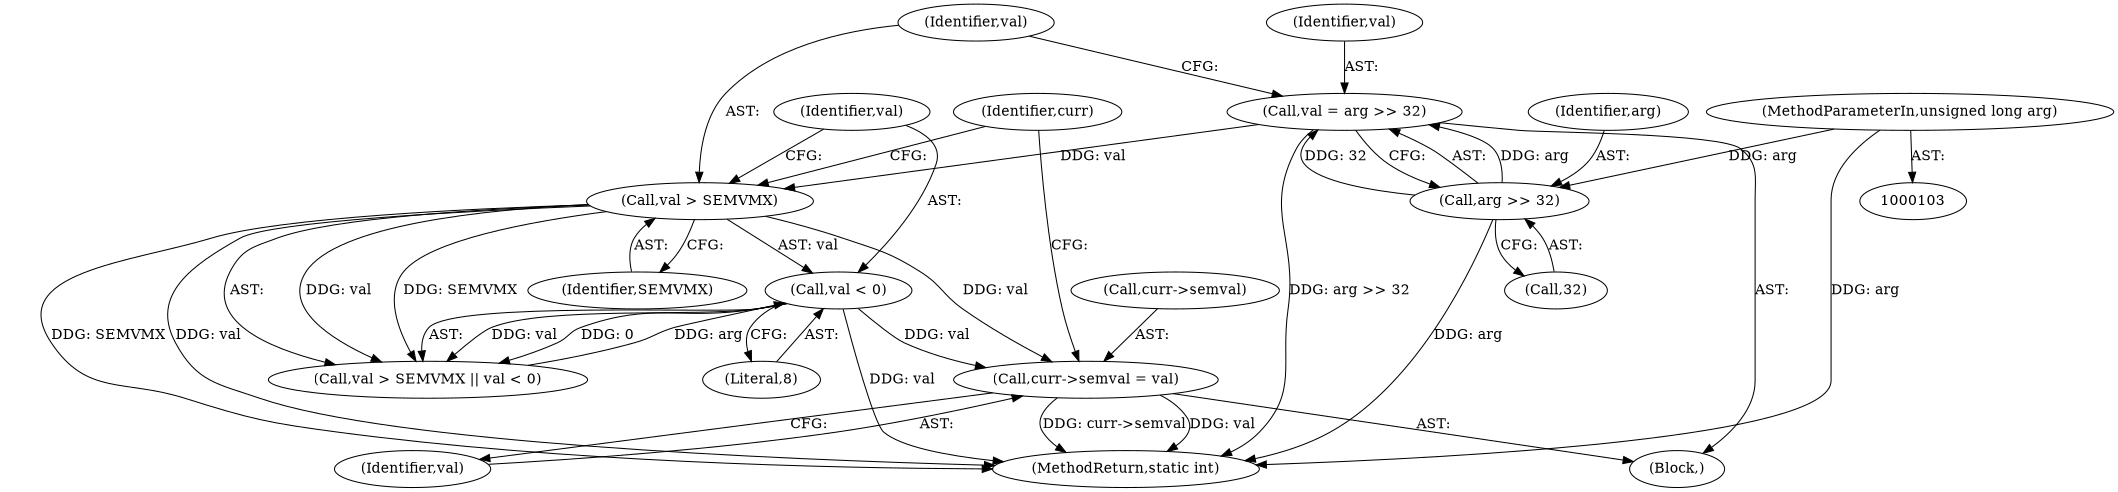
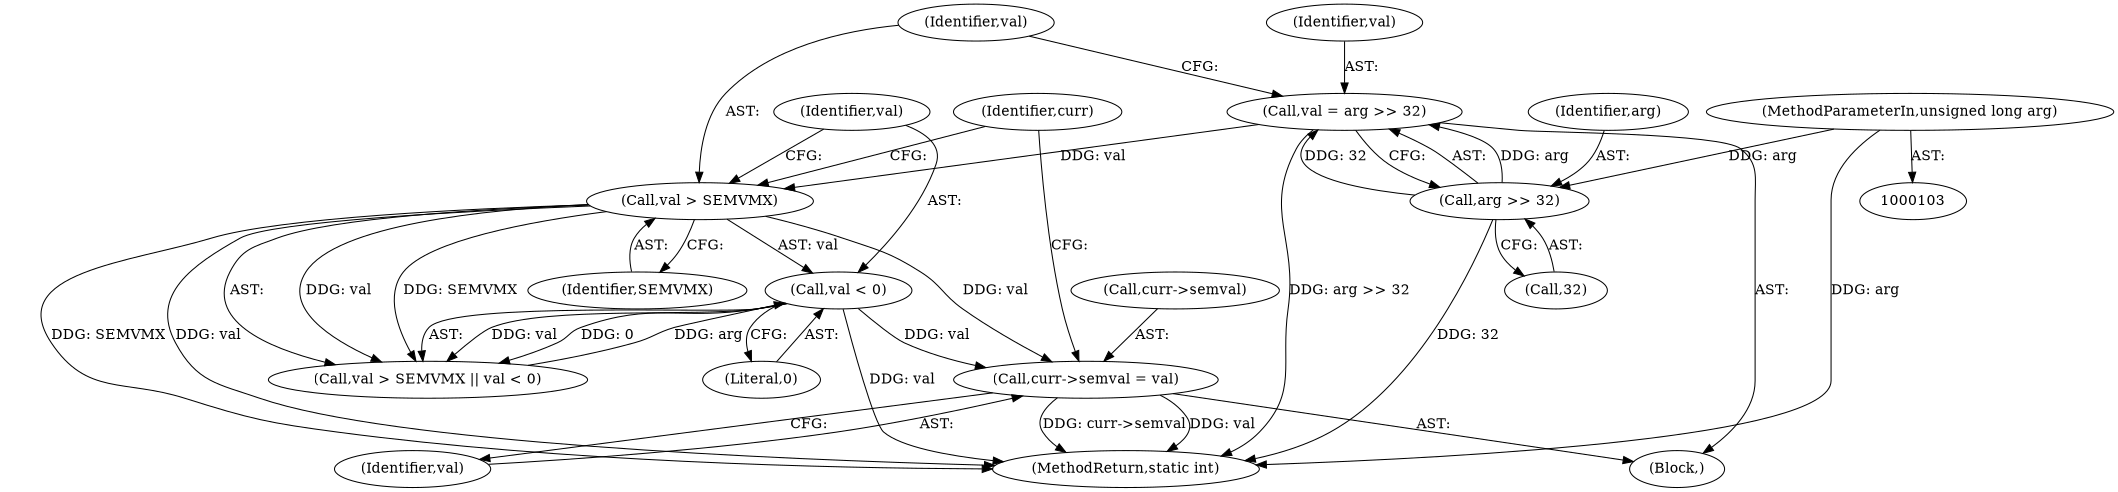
(1468, 335) -> (1468, 335)
(762, 380) -> (762, 380)
